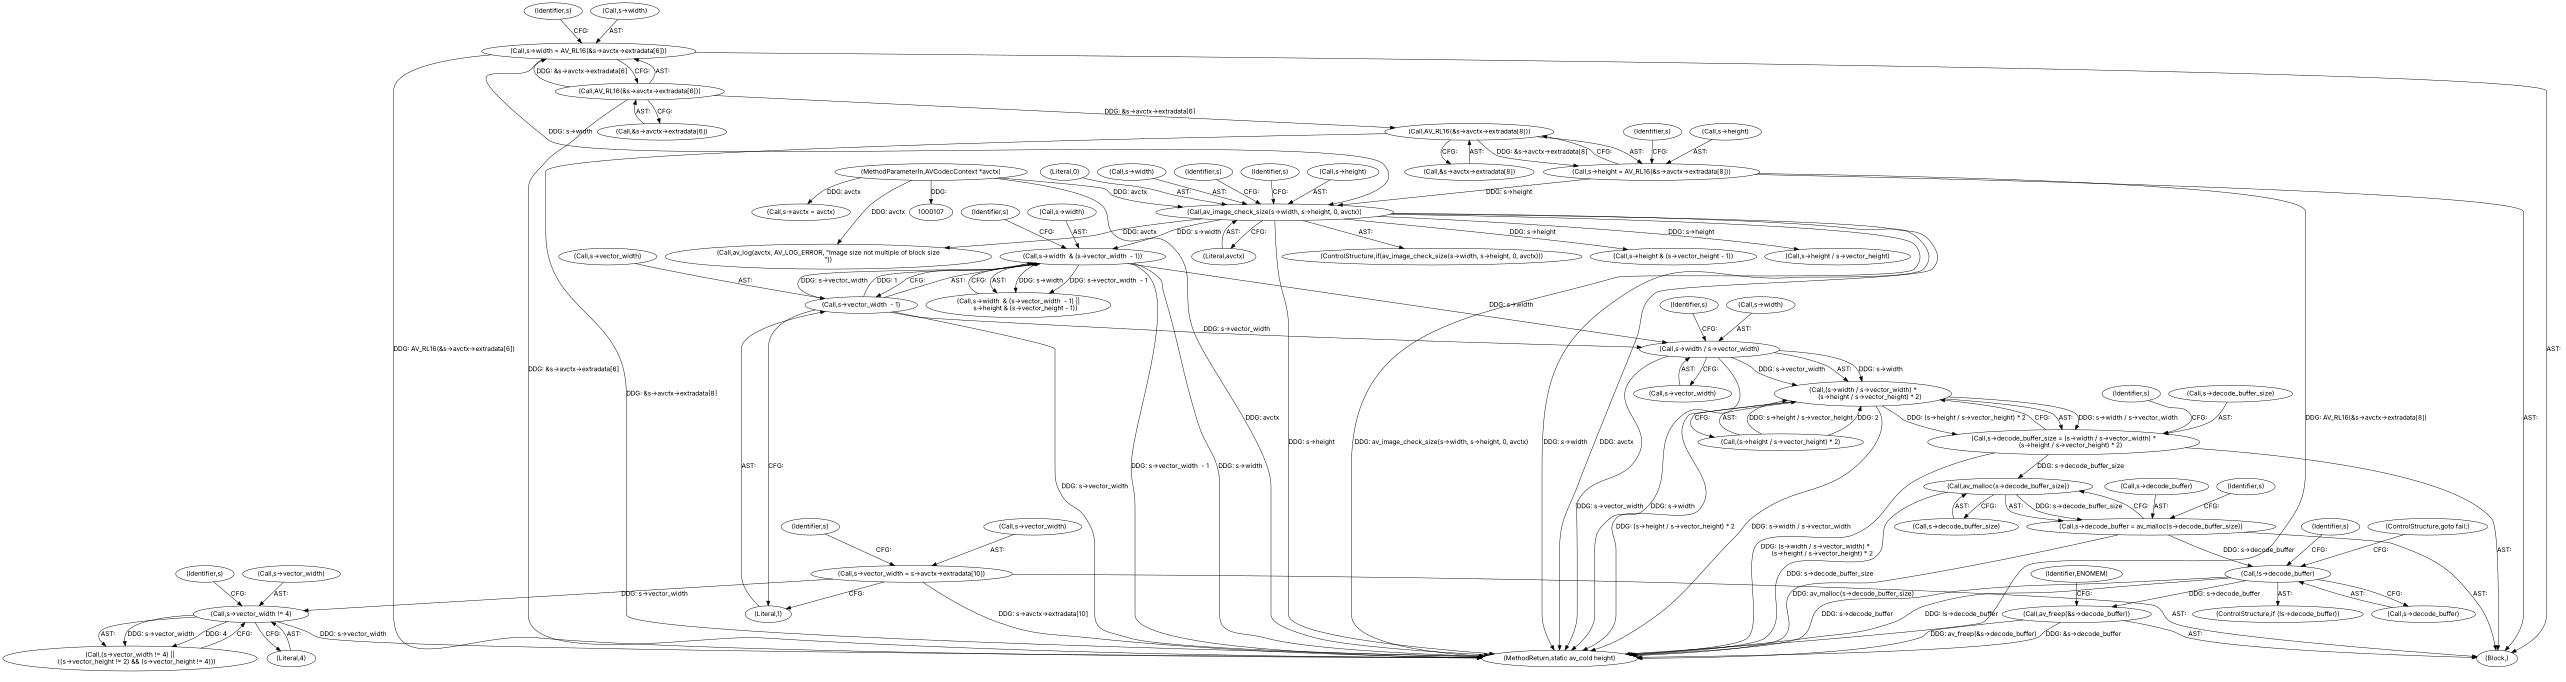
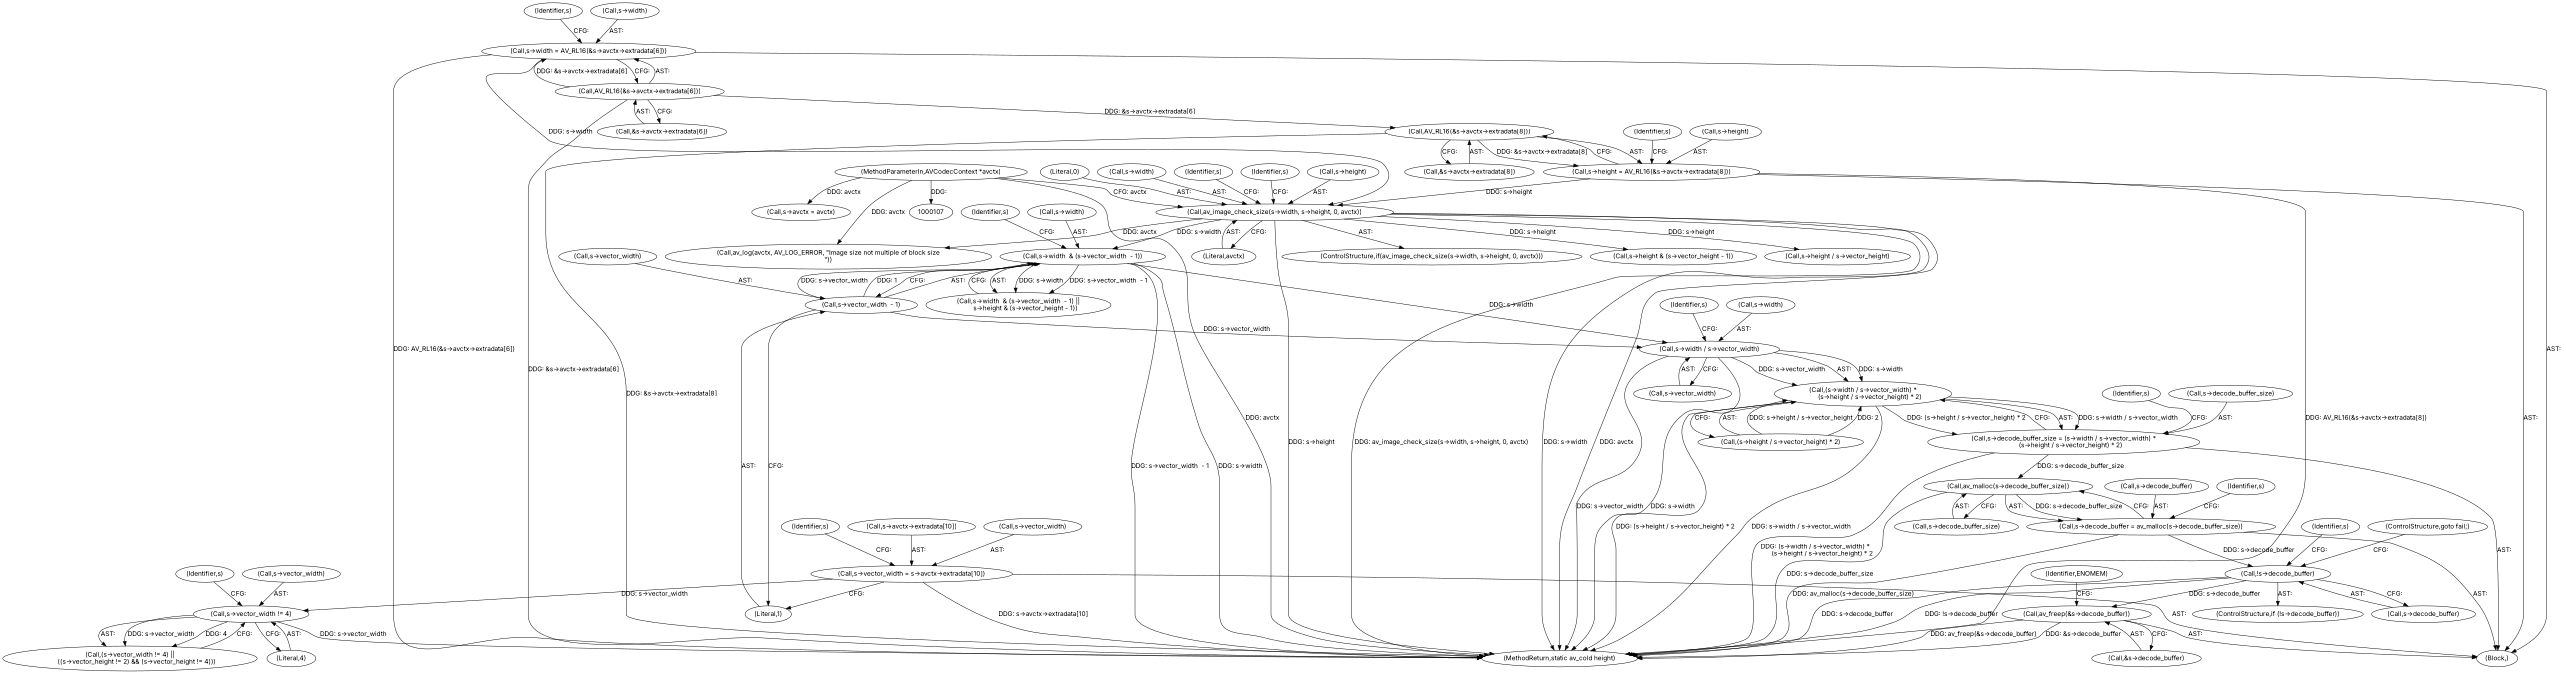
(1130, 192) -> (1130, 192)
none -> (912, 527)
(1095, 590) -> none
none -> (2147, 659)
